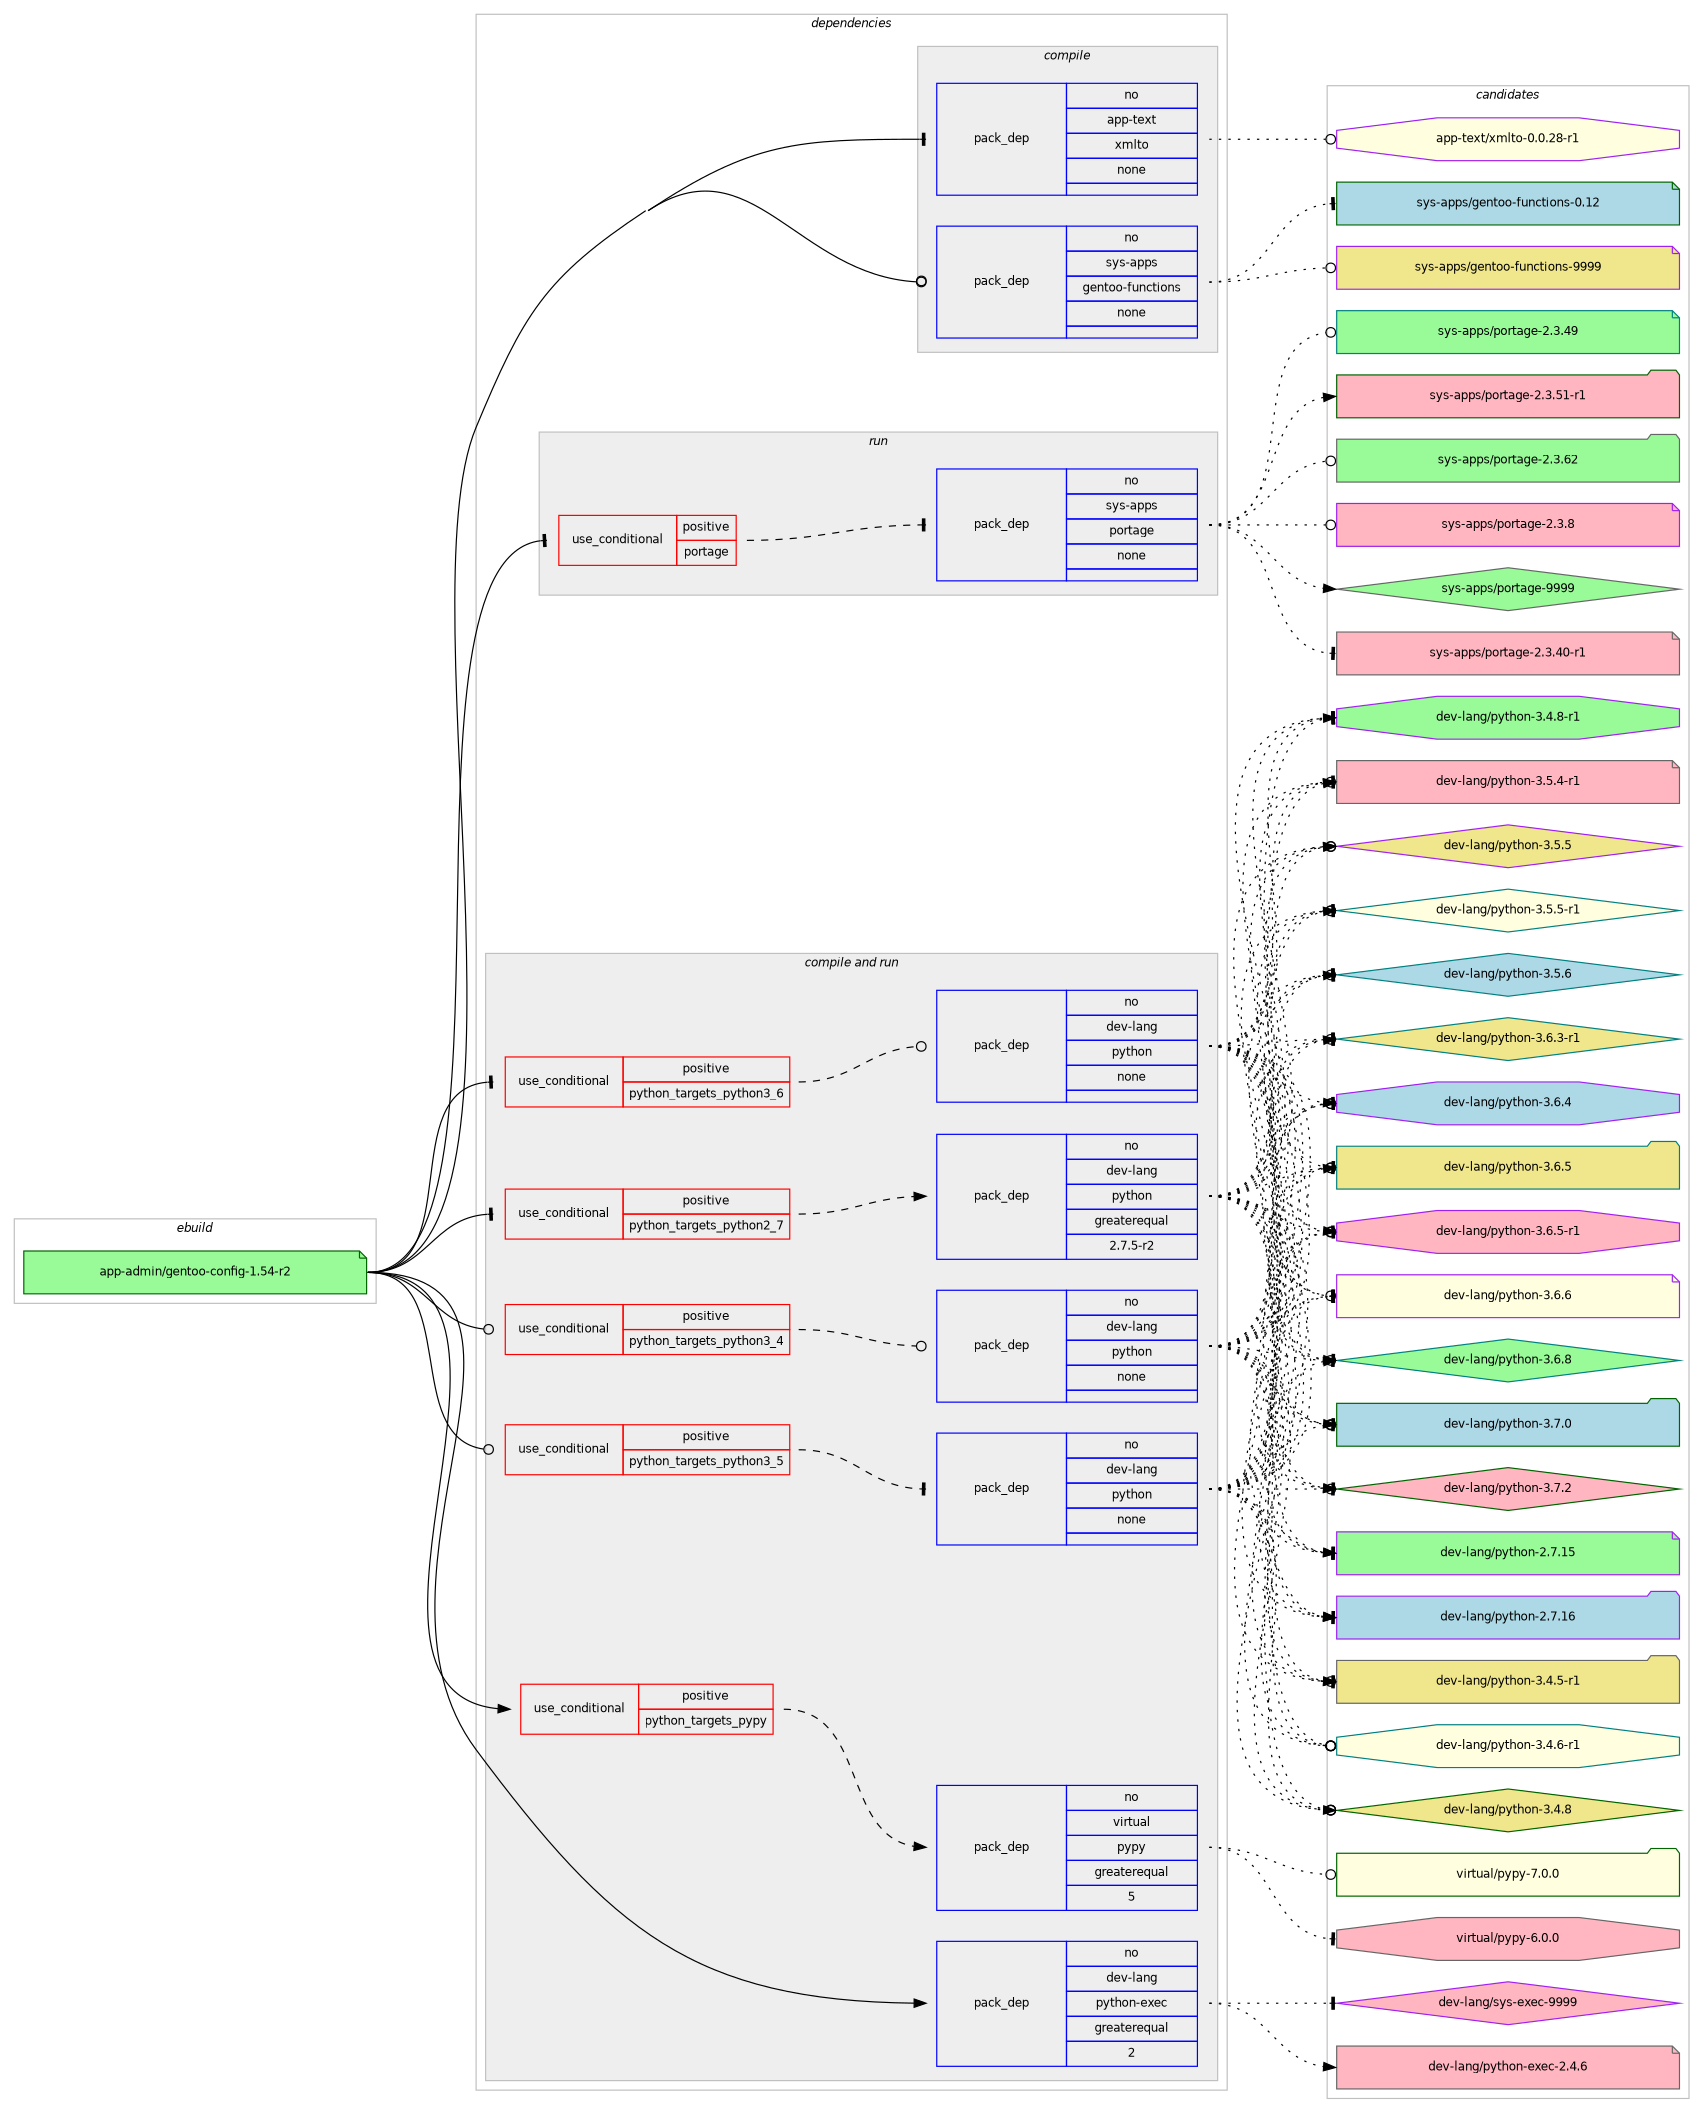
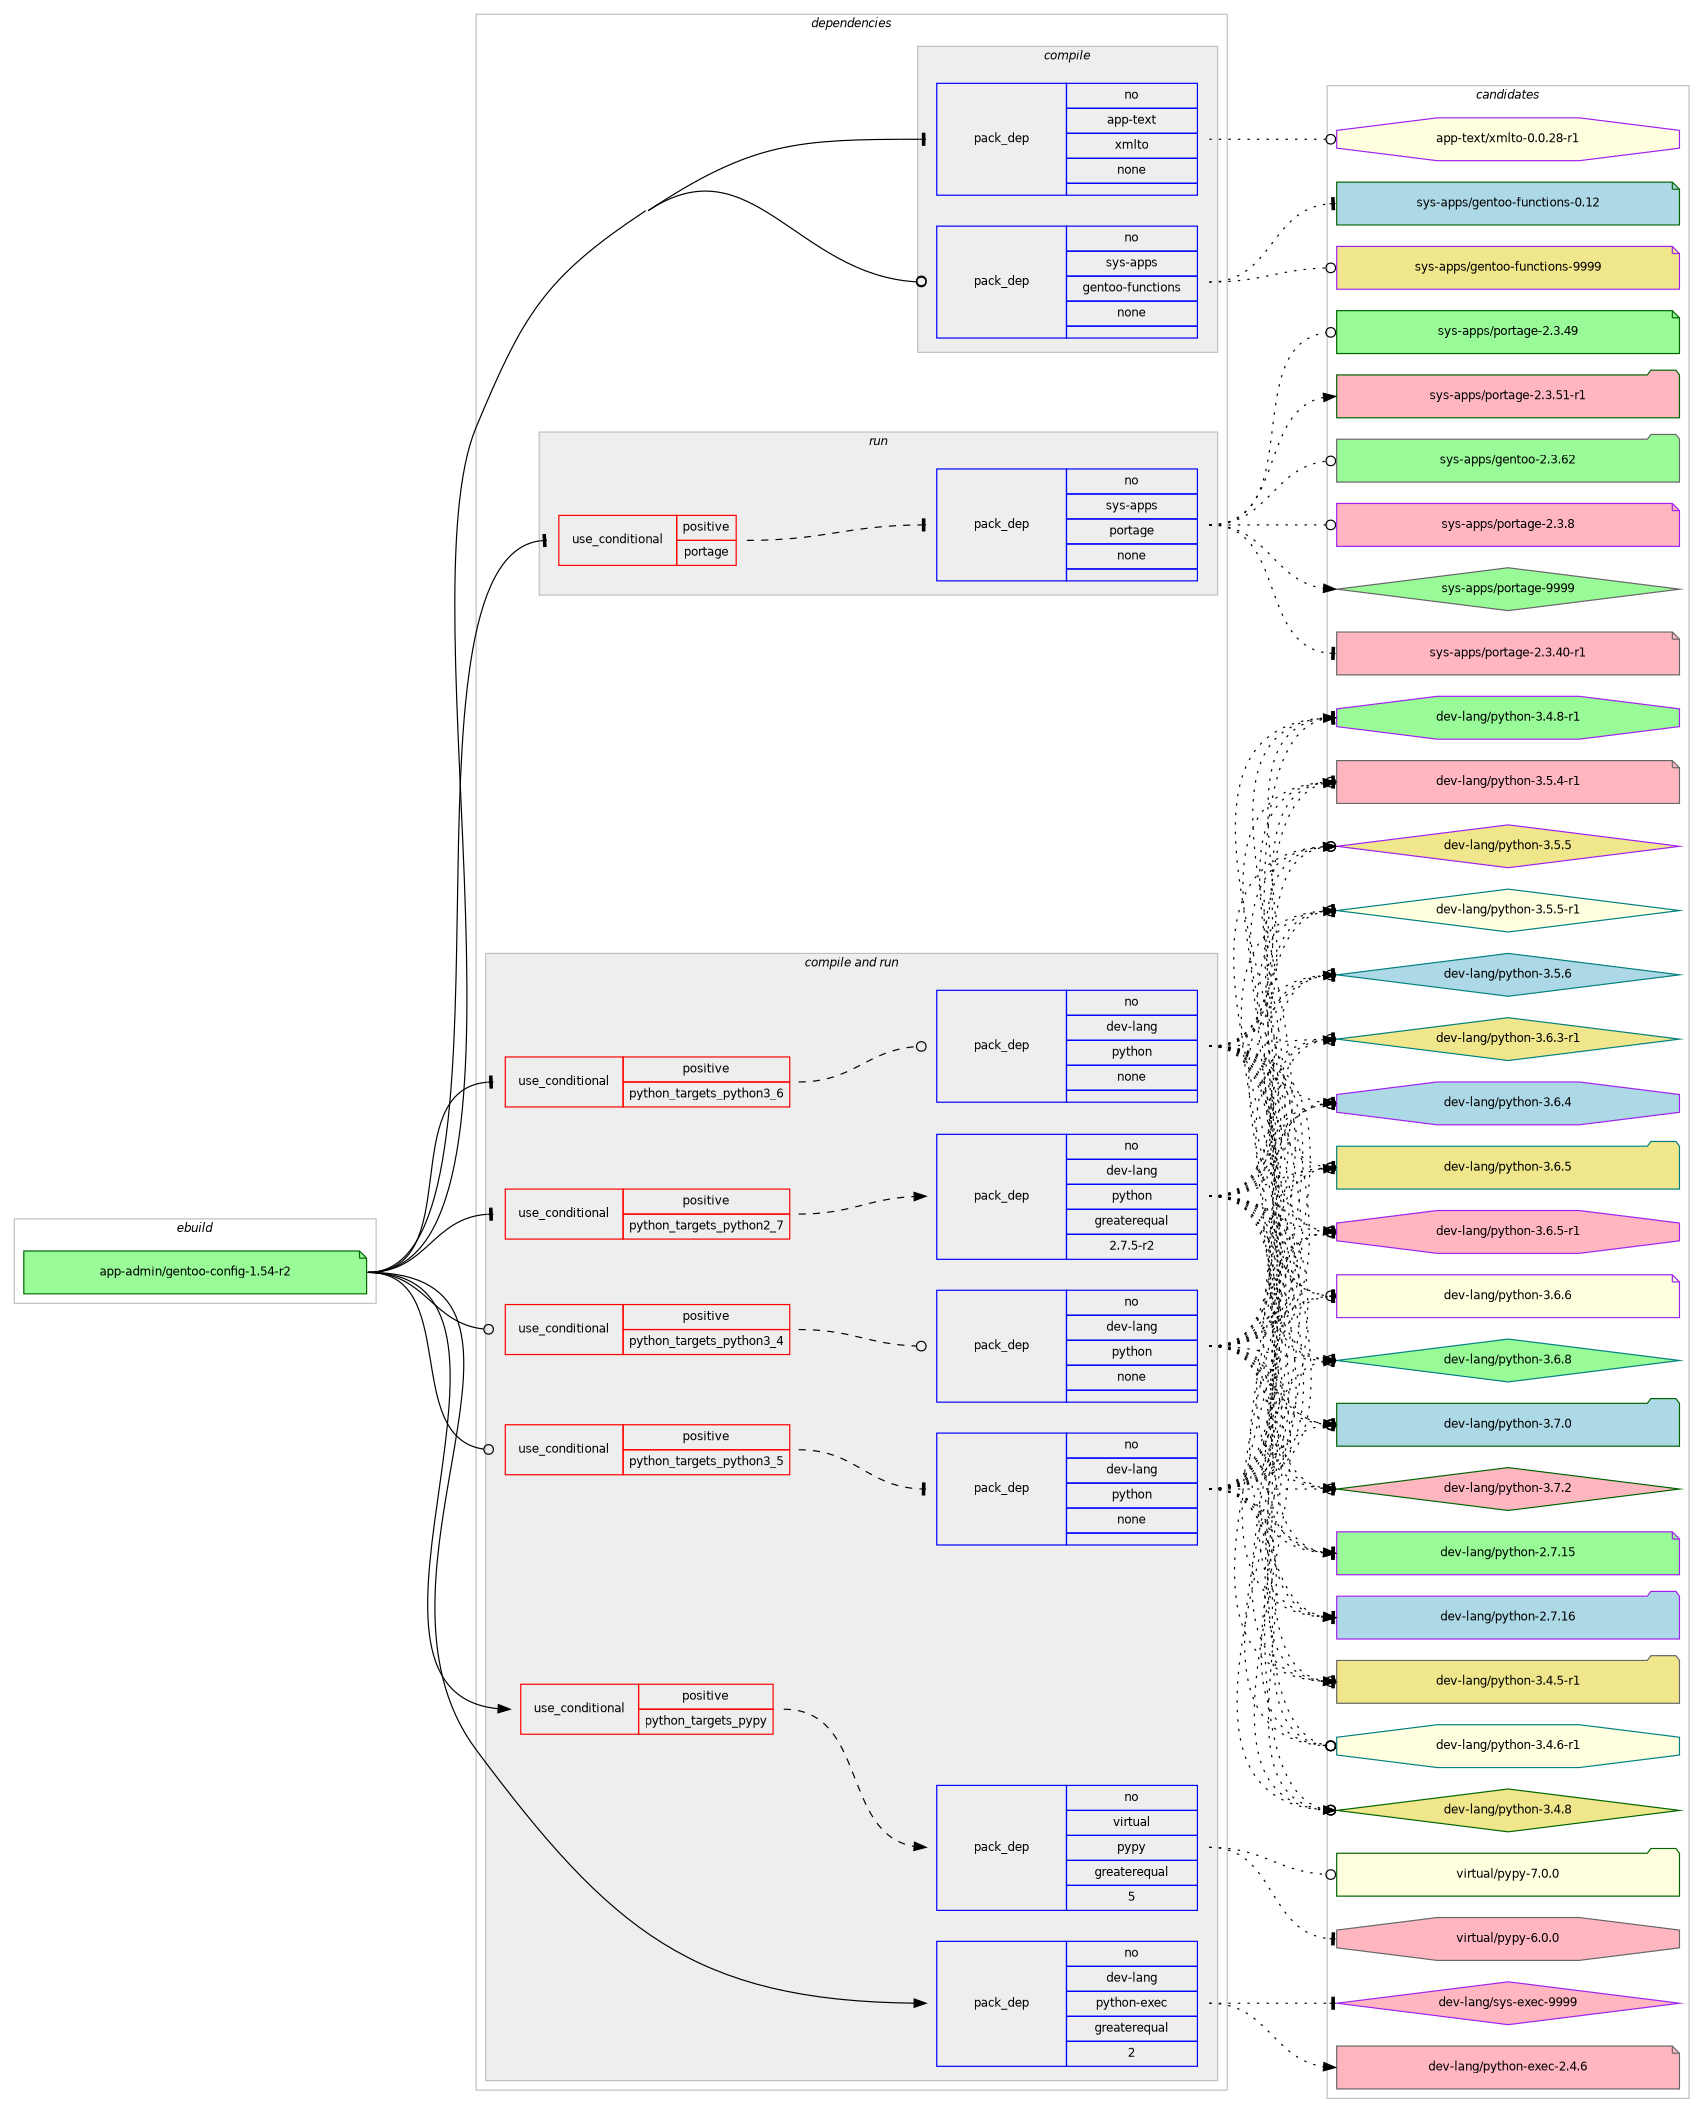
(1508, 332) -> (1508, 332)
(1508, 461) -> (1508, 461)
